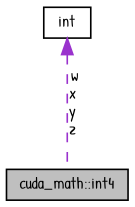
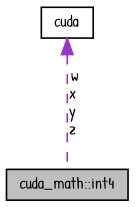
(67, 23) -> (67, 23)
